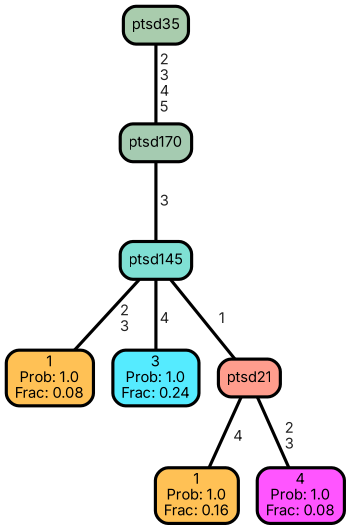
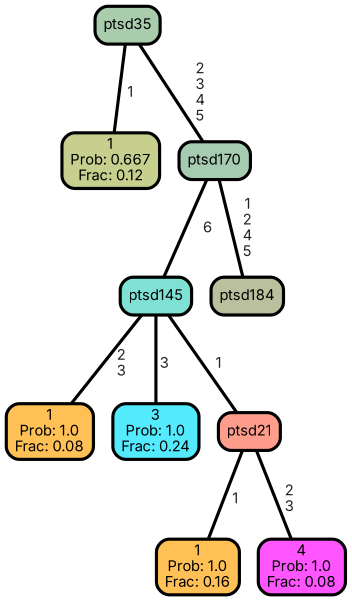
none -> (111, 161)
(163, 202) -> (206, 228)
none -> (247, 296)
(163, 319) -> (163, 364)
(236, 437) -> (234, 499)
